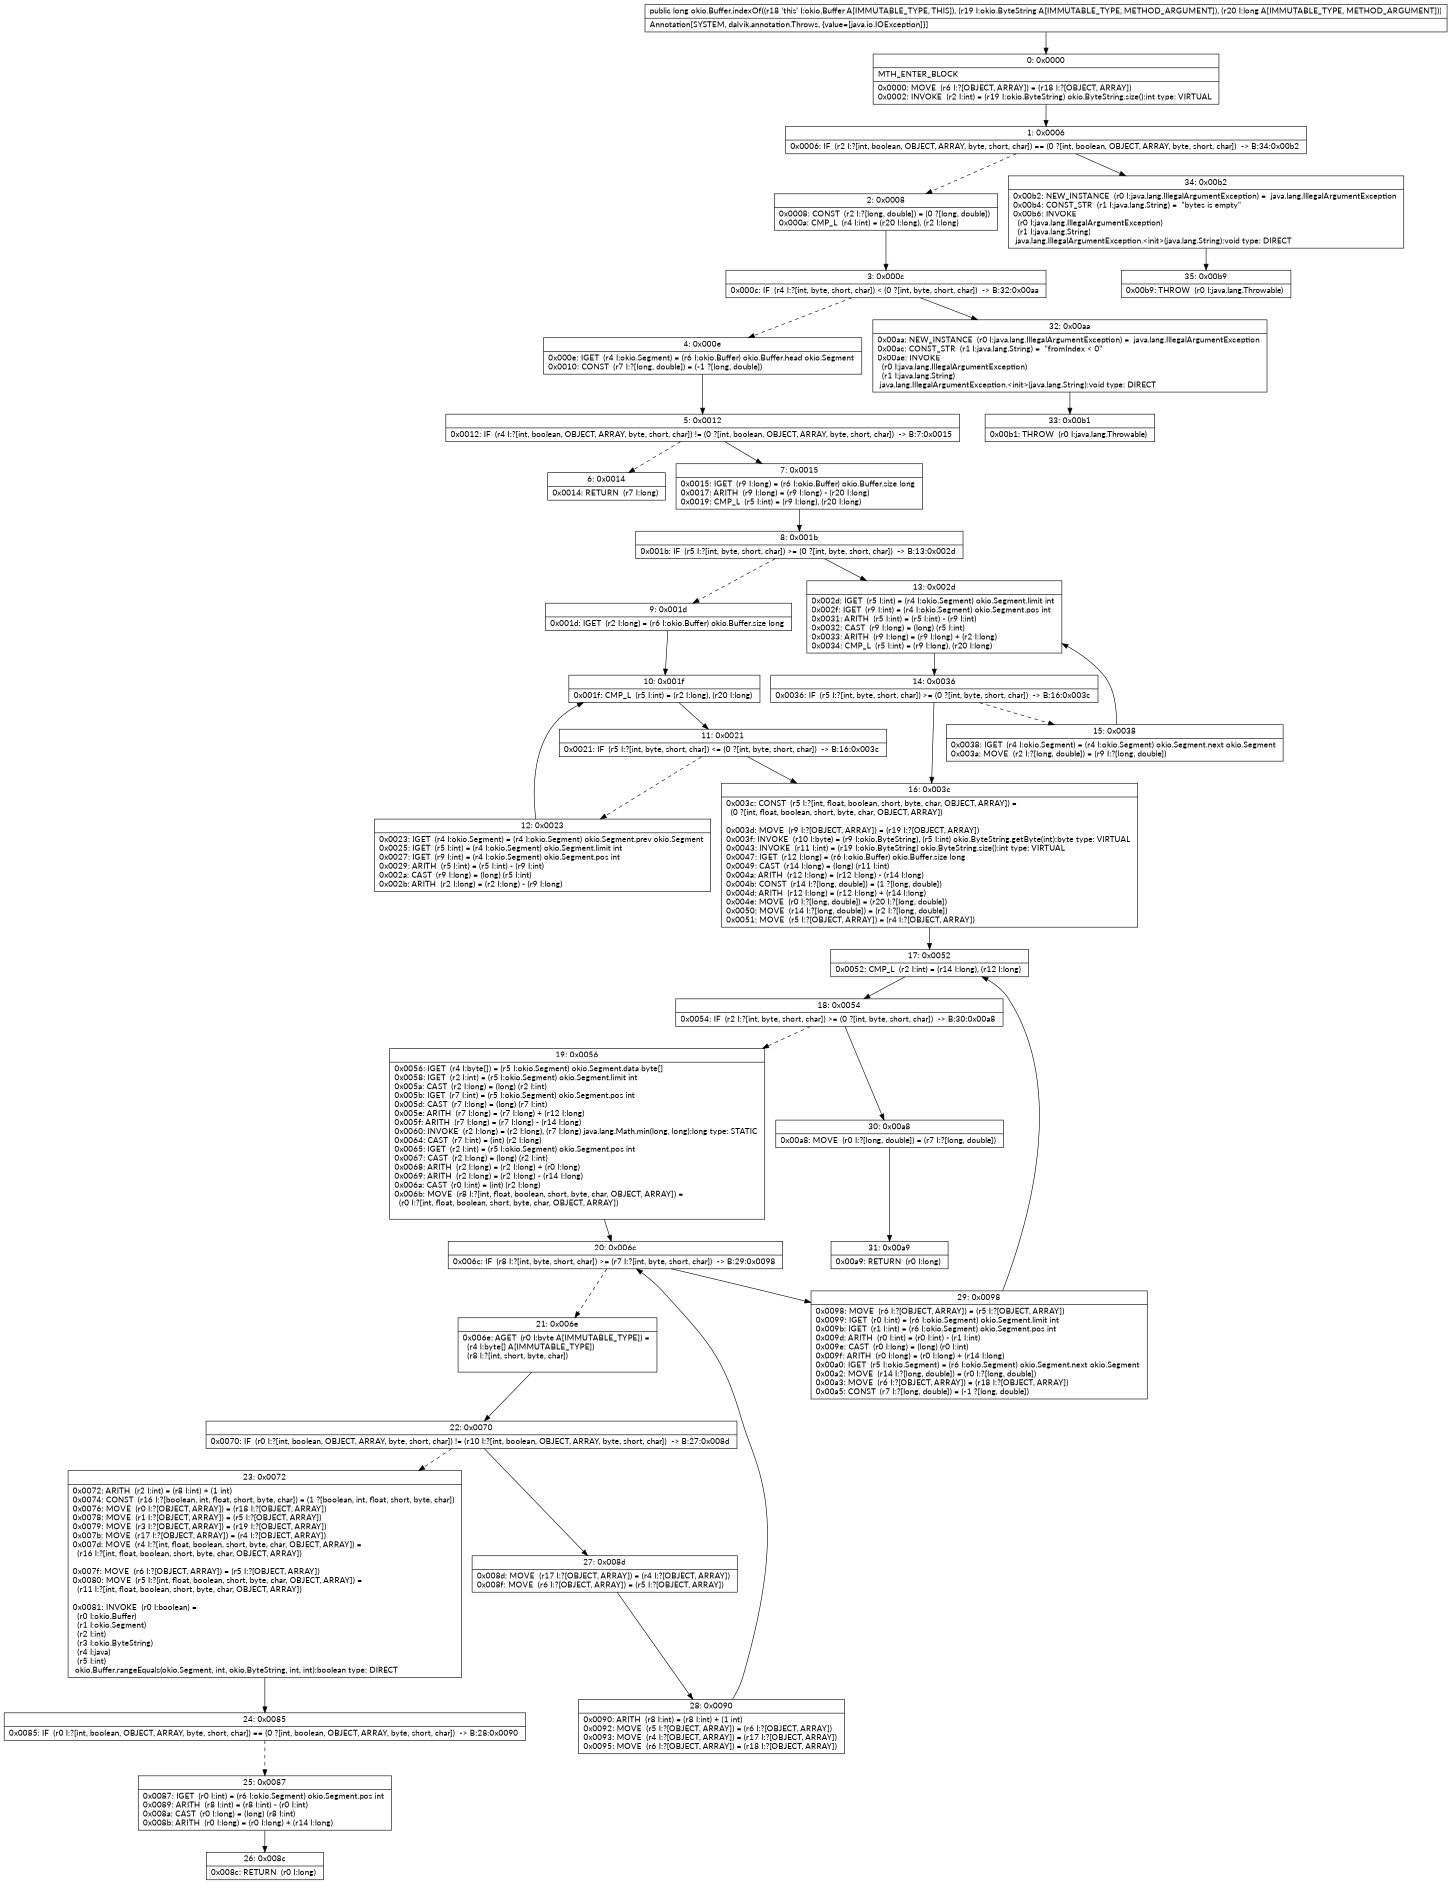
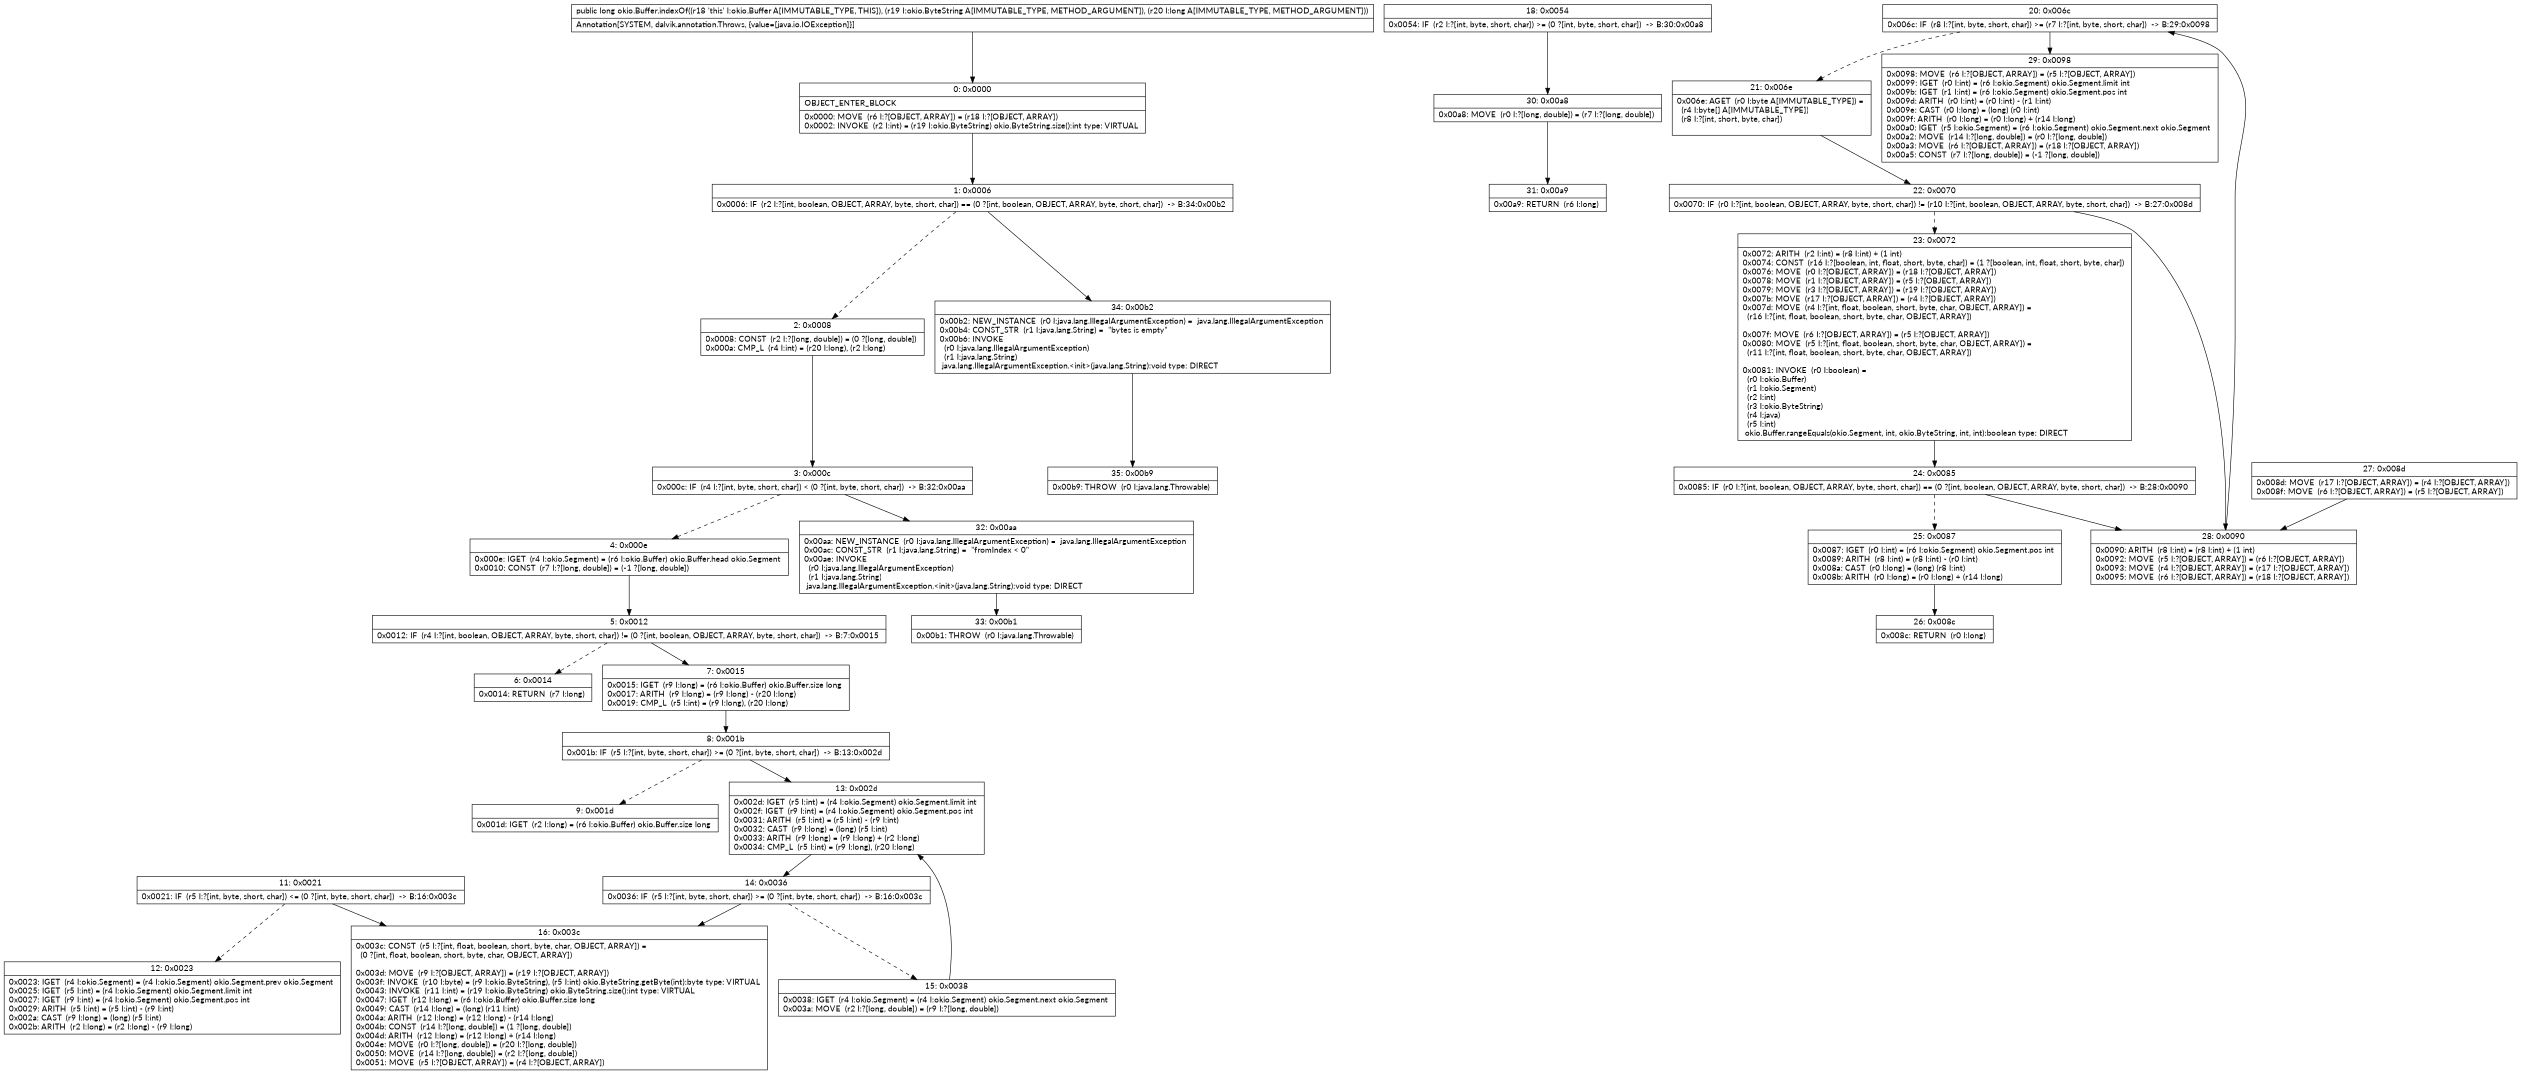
(918, 74) -> (850, 103)
none -> (2050, 511)
(664, 689) -> none
(930, 963) -> none
(577, 1134) -> none
(890, 1262) -> (1548, 205)
(534, 1500) -> (2200, 337)
